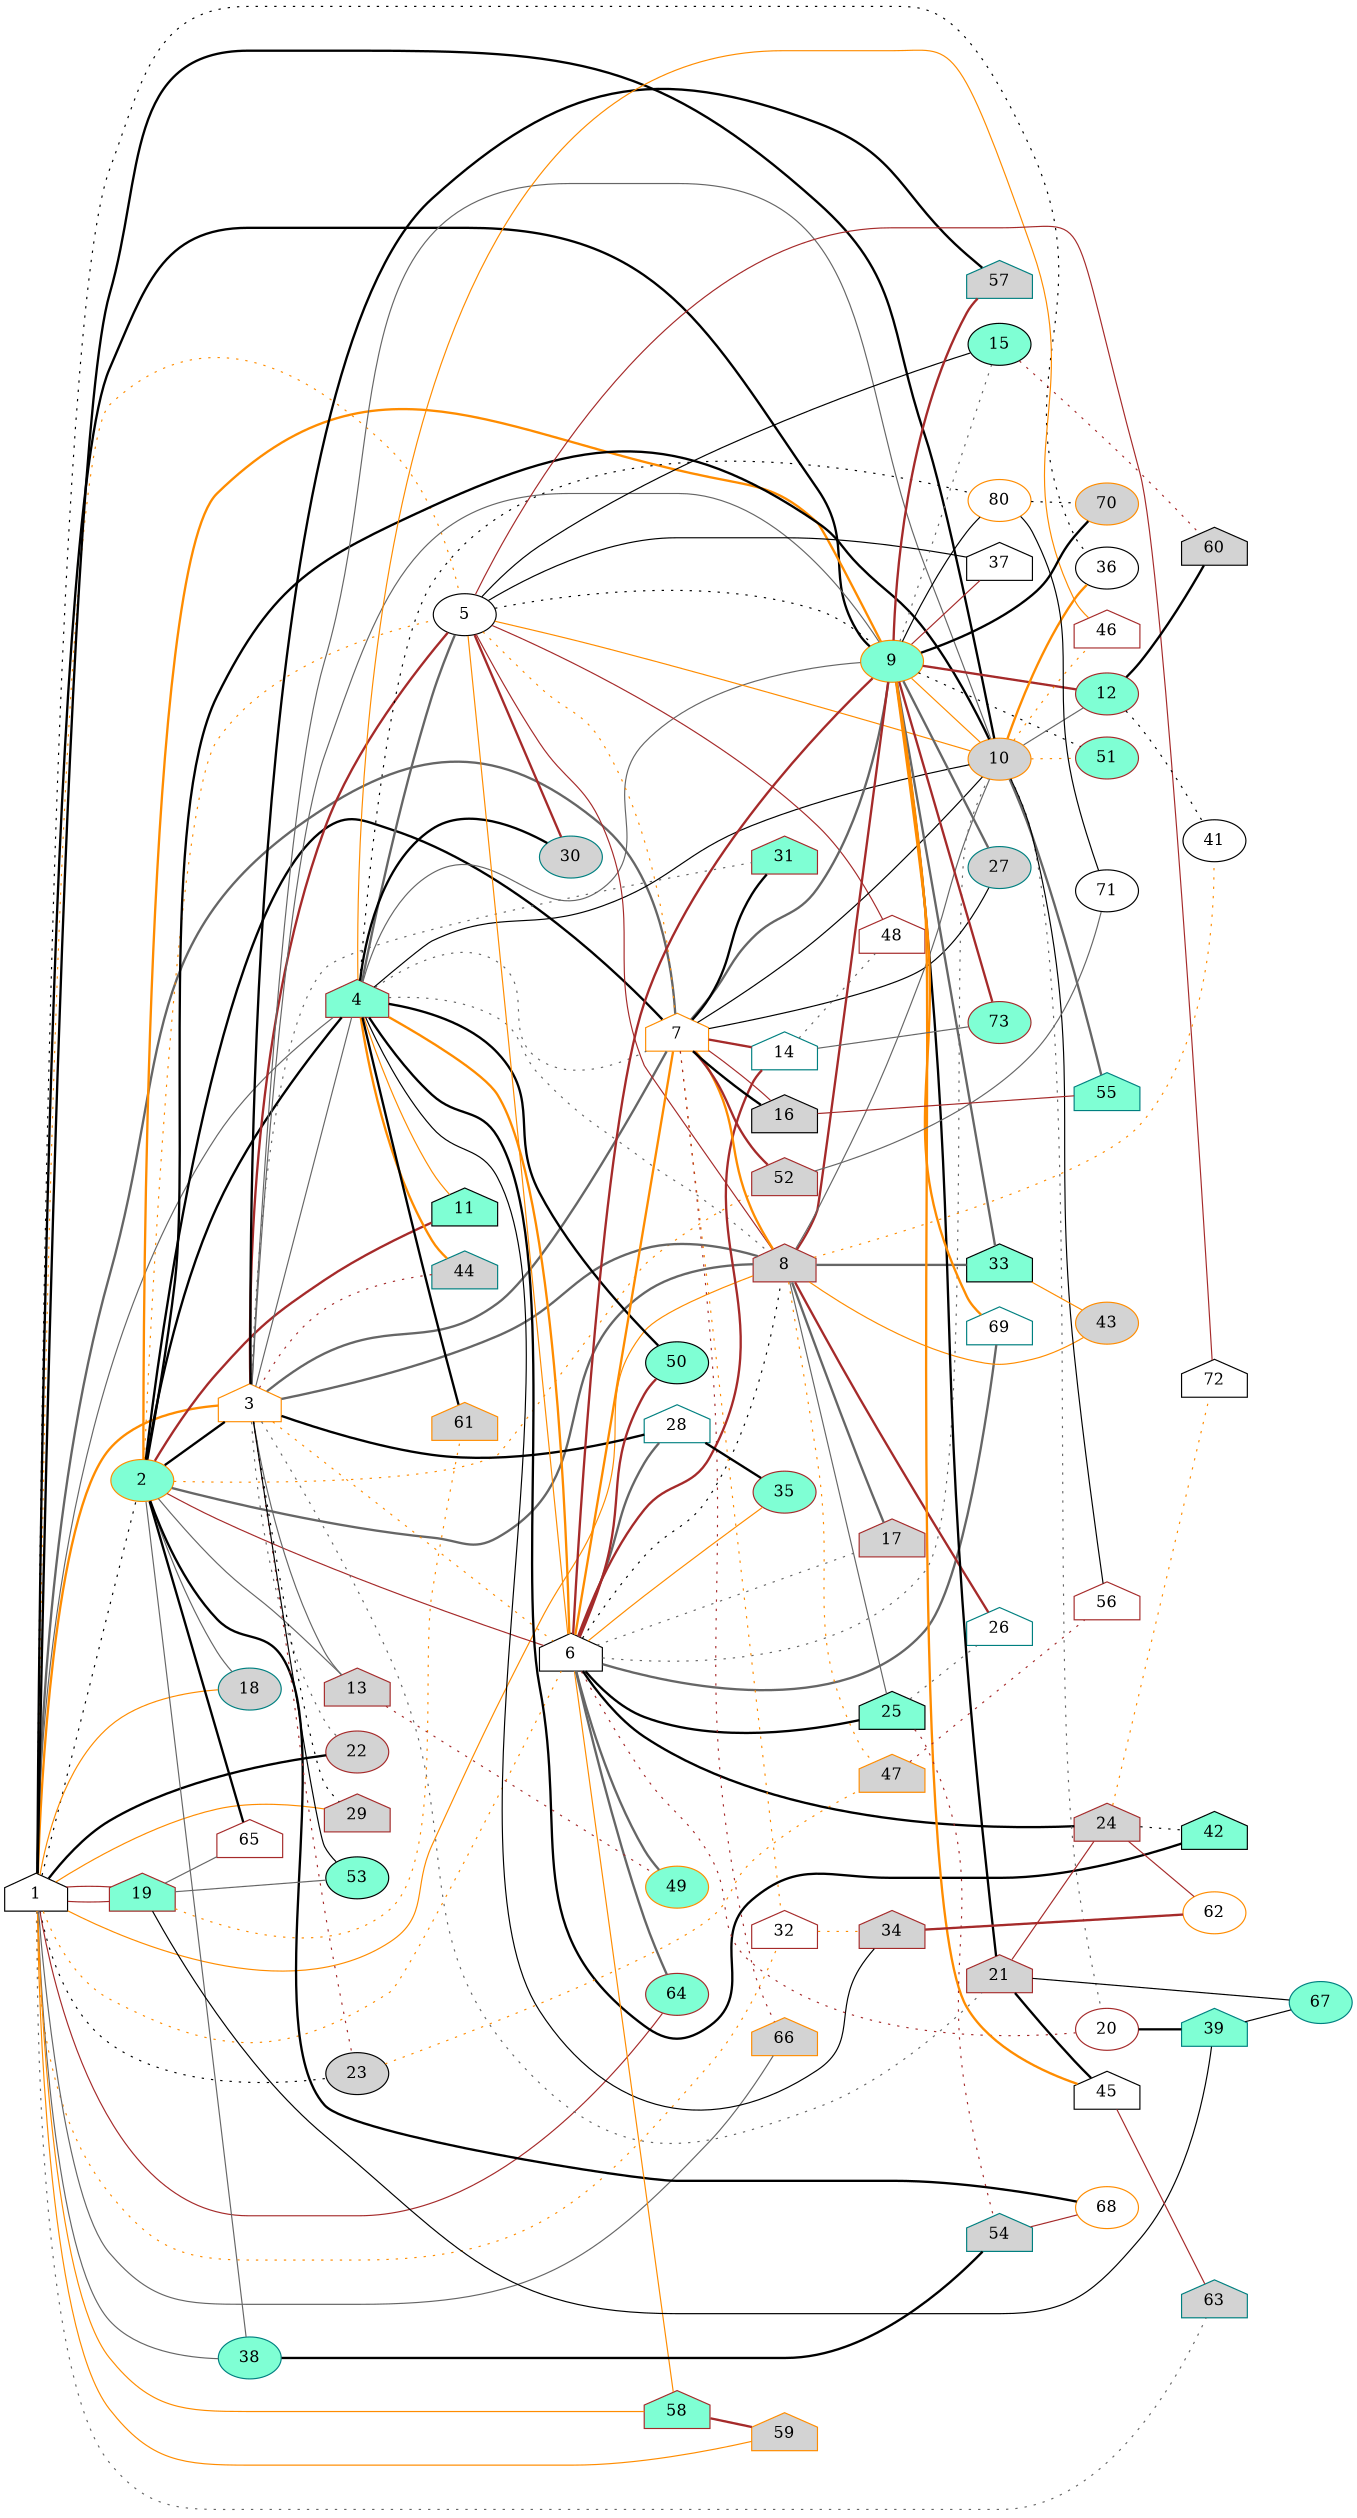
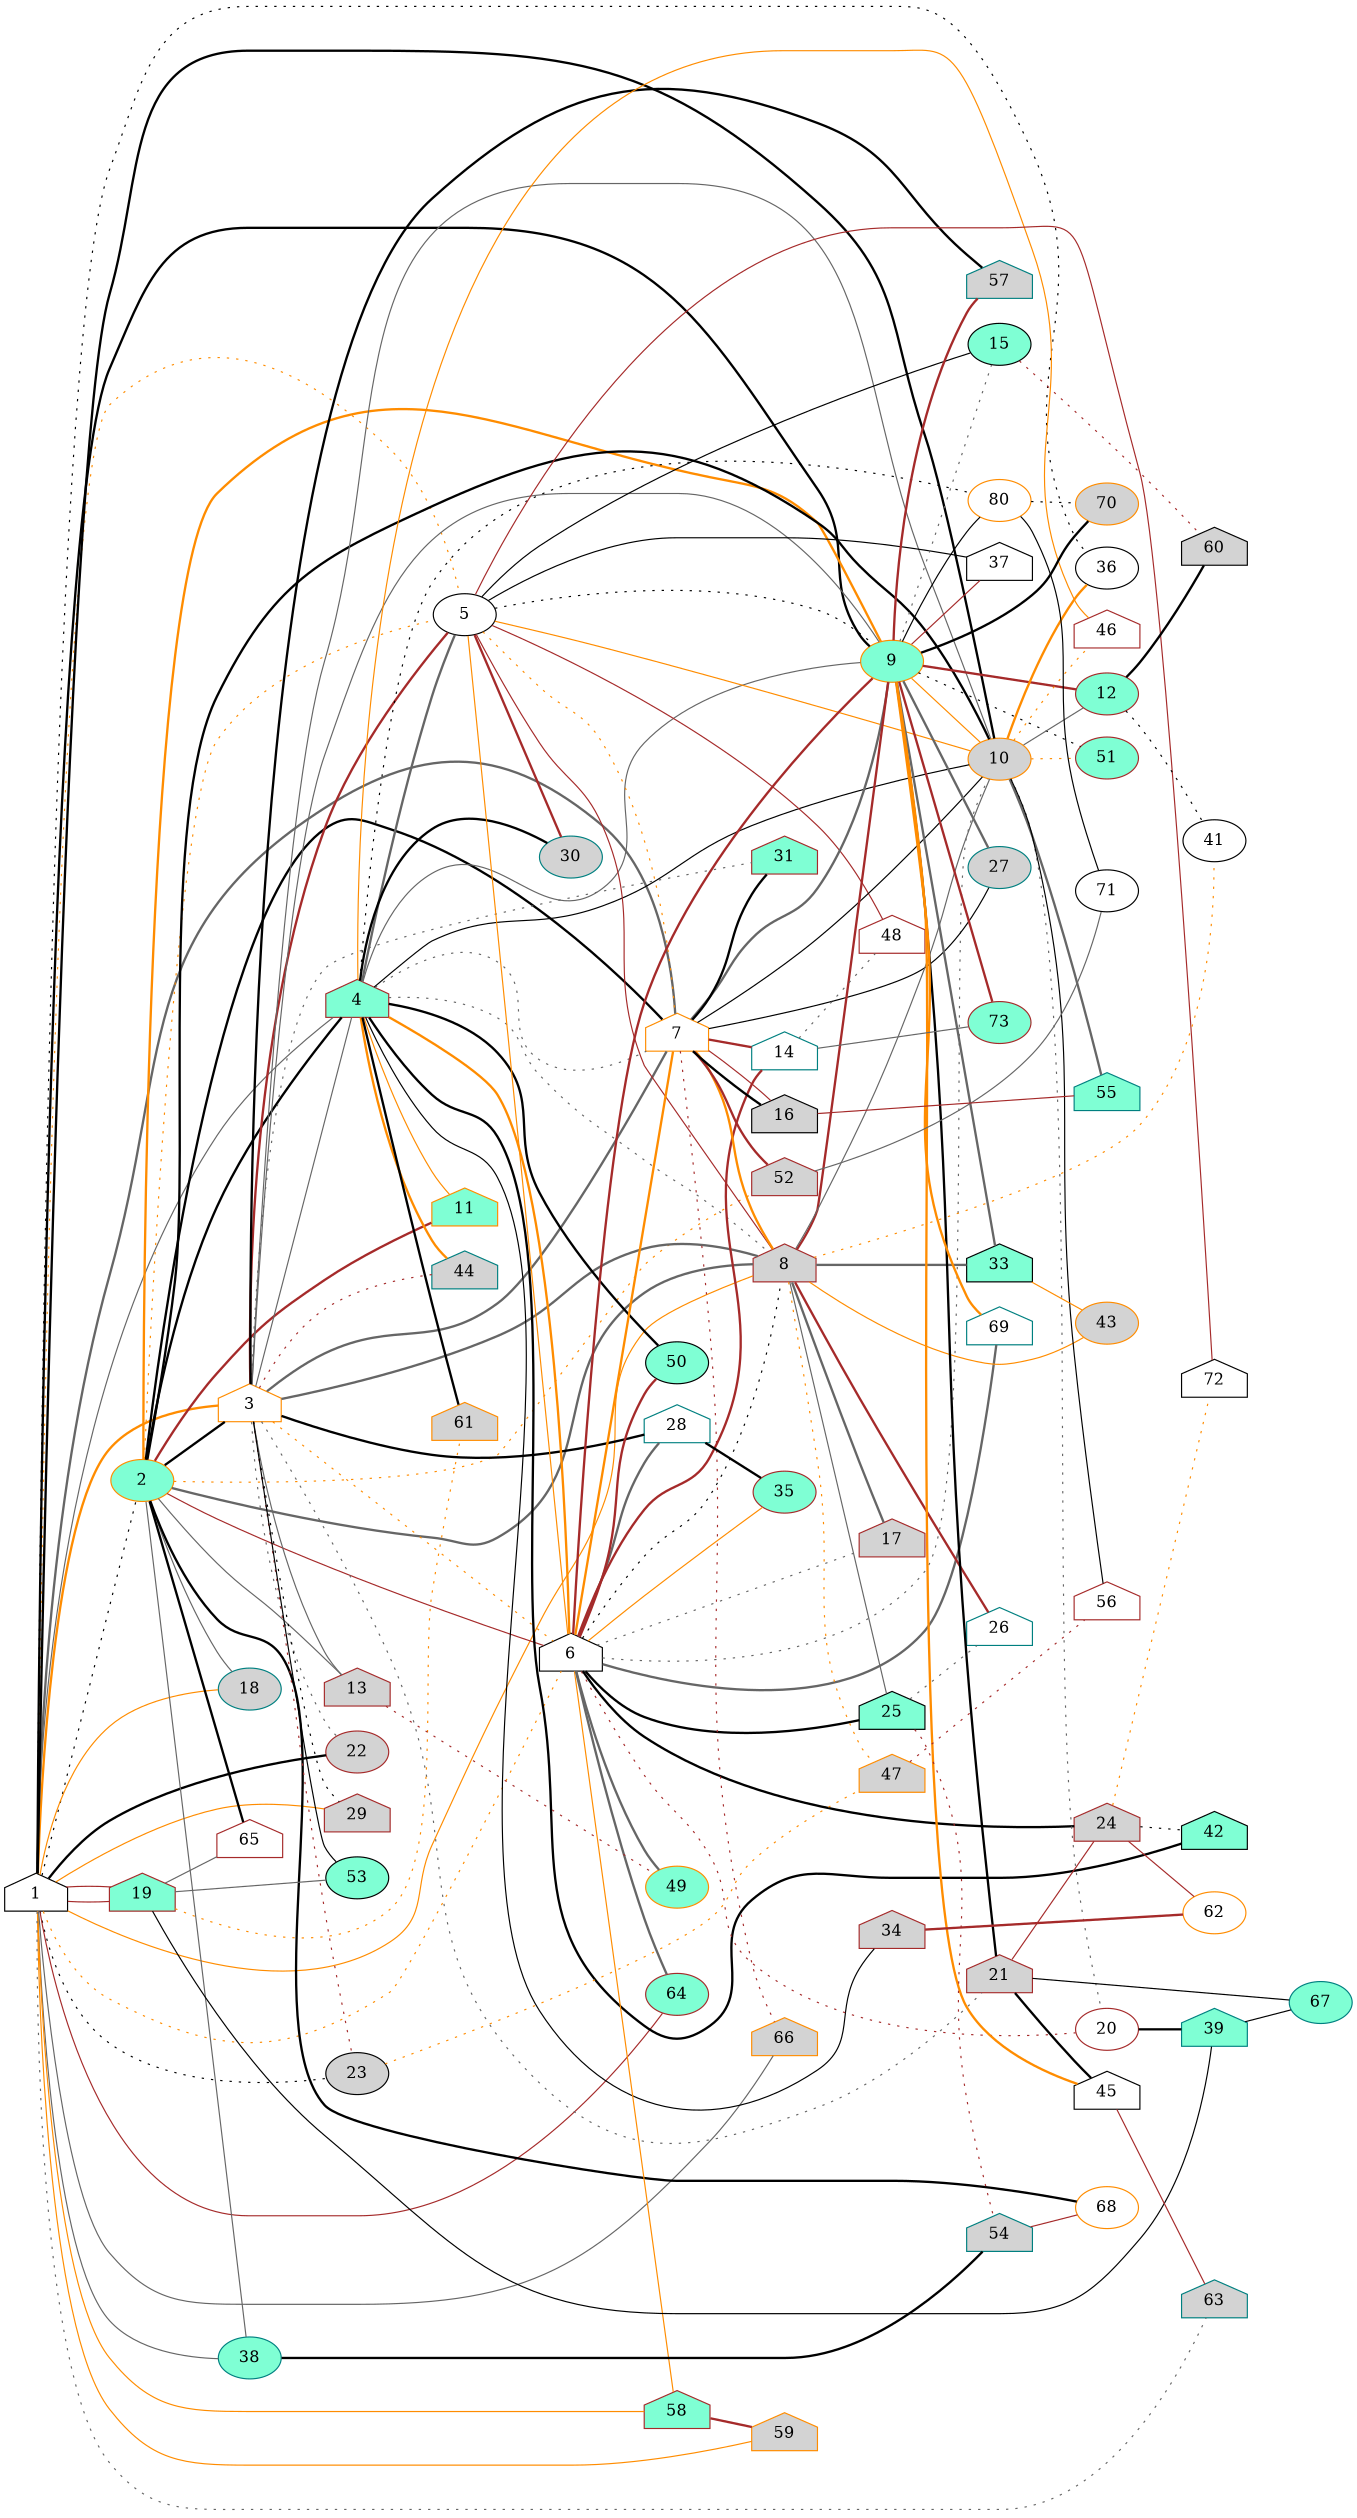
(465, 1209) -> (465, 1209)
(785, 1932) -> none
